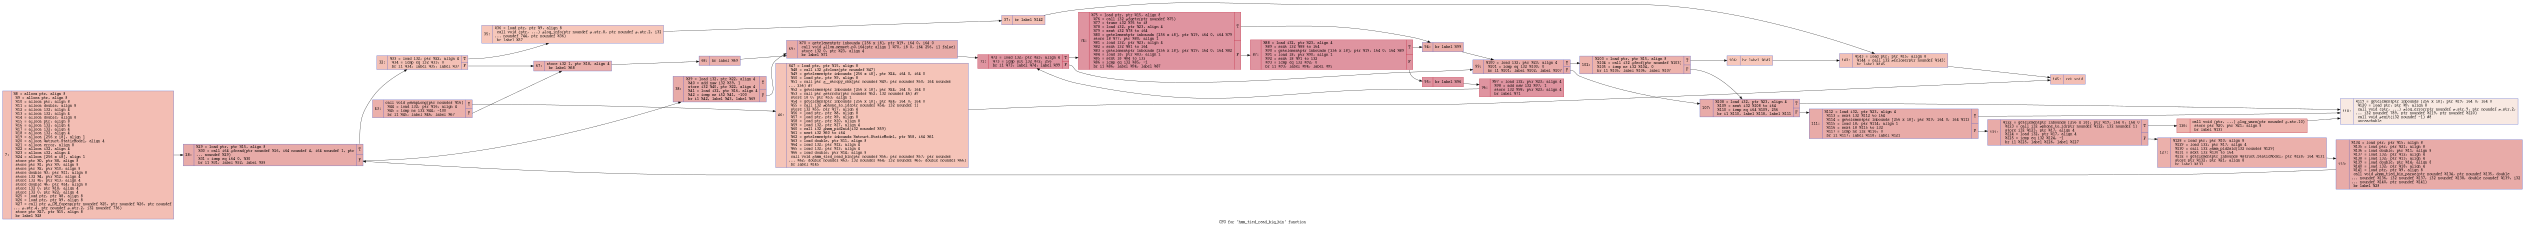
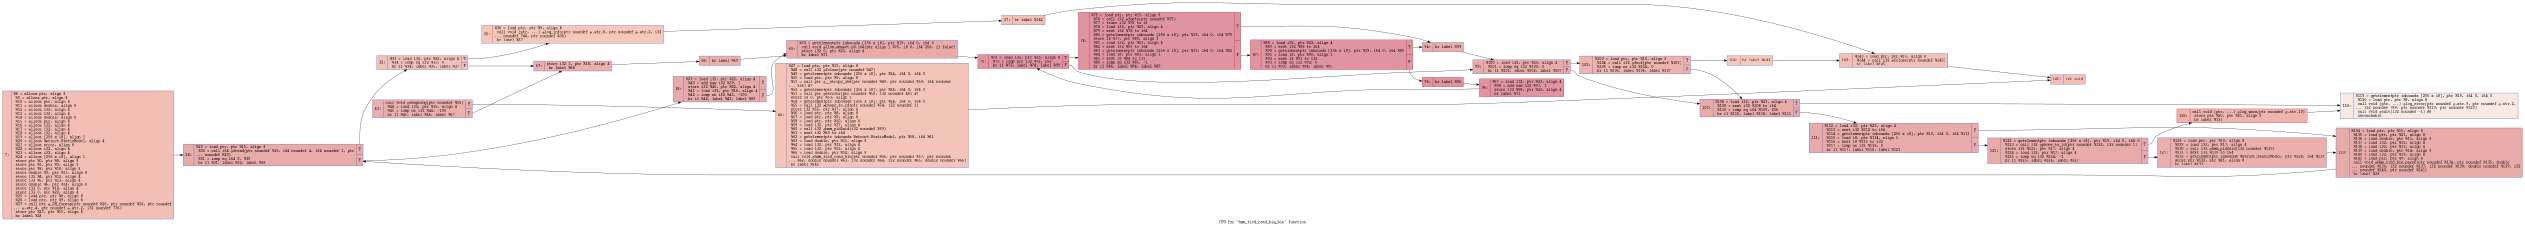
(2158, 115) -> (2156, 128)
